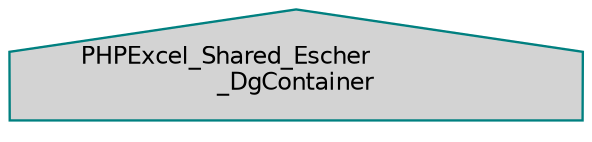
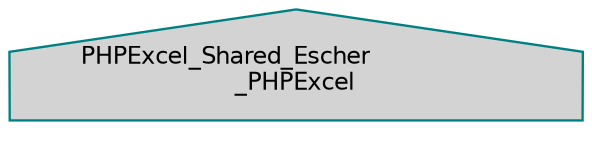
(296, 71) -> (296, 71)
